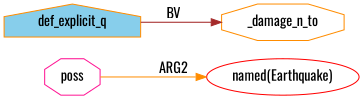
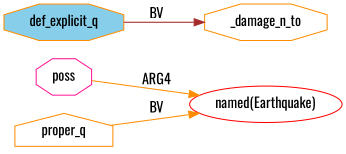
(72, 22) -> (64, 22)
(174, 69) -> (157, 80)
none -> (64, 132)
